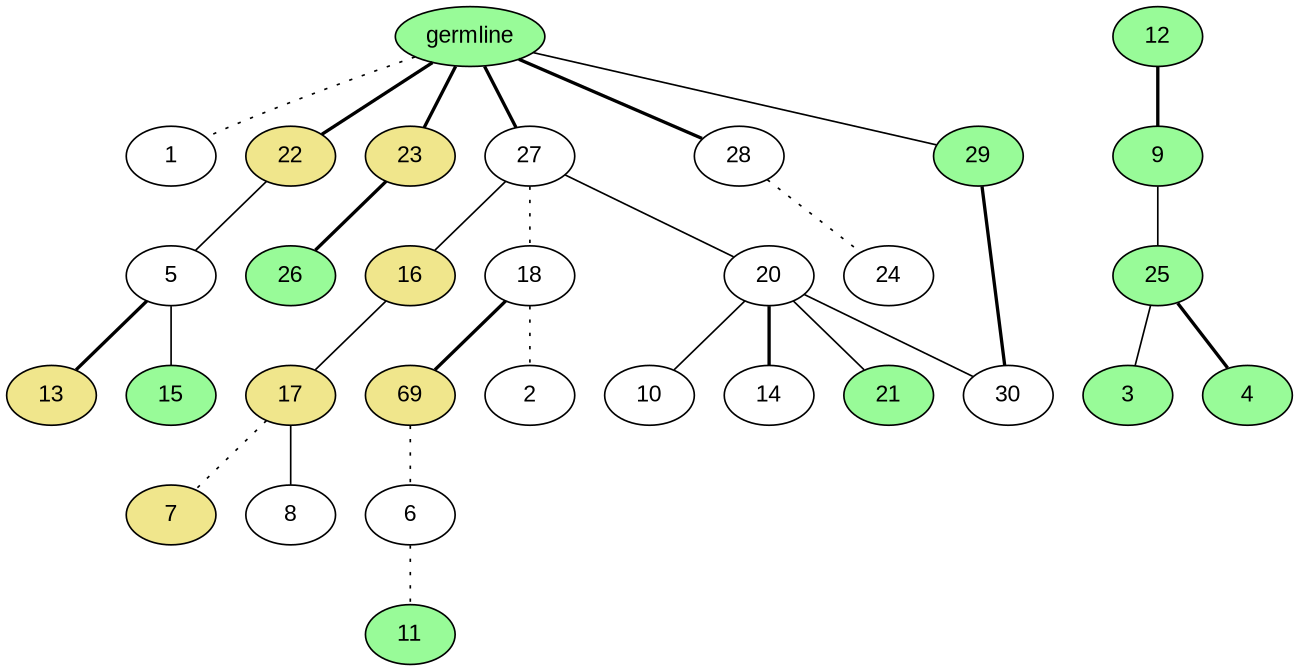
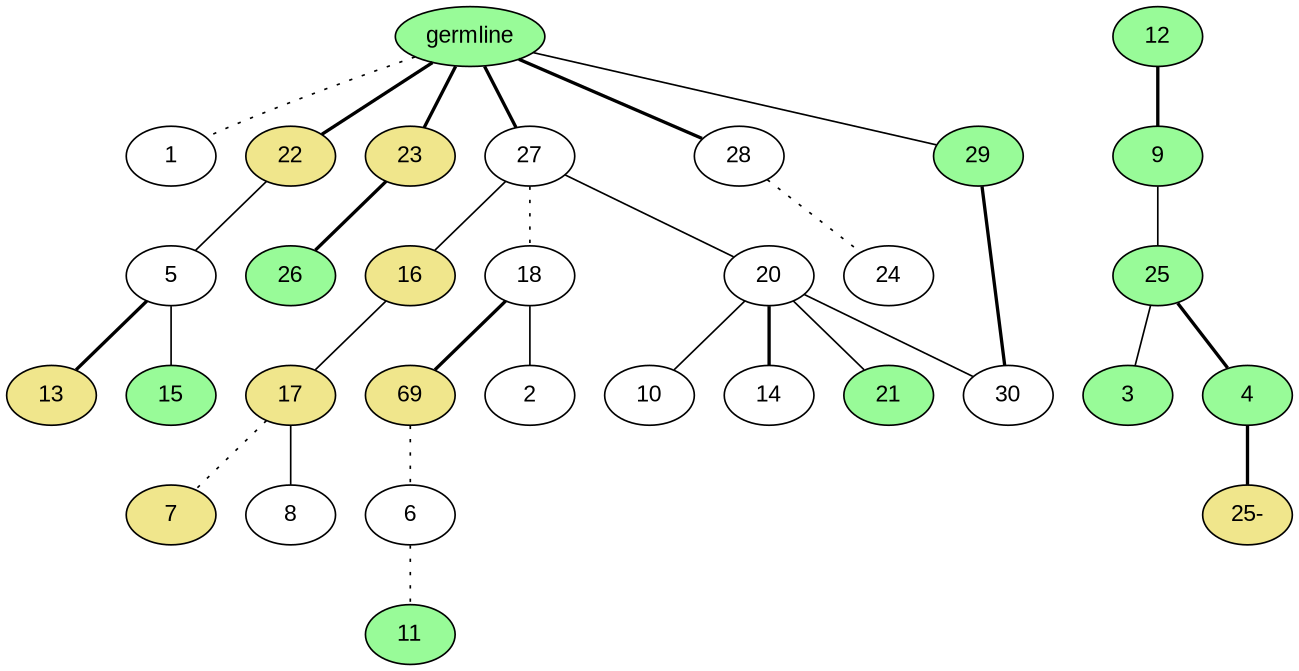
(530, 336) -> (530, 336)
none -> (1247, 515)
